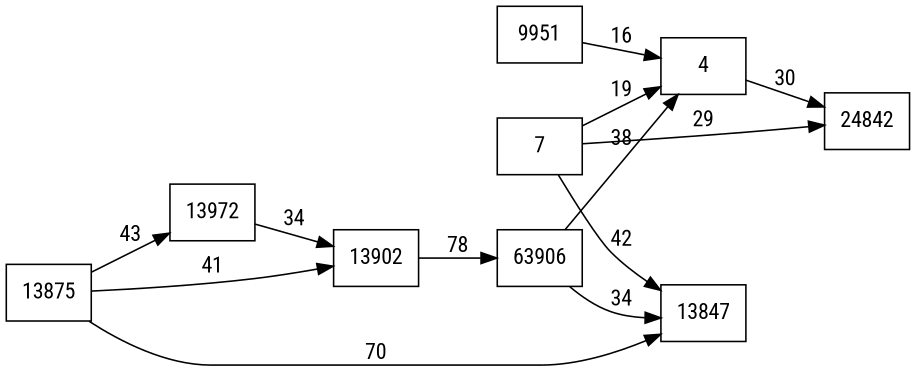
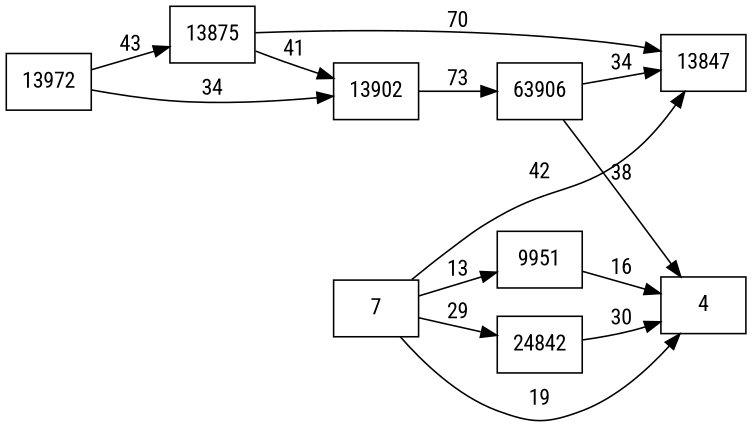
(777, 91) -> (614, 335)
(458, 246) -> (458, 79)
(123, 256) -> (123, 61)
none -> (450, 286)
